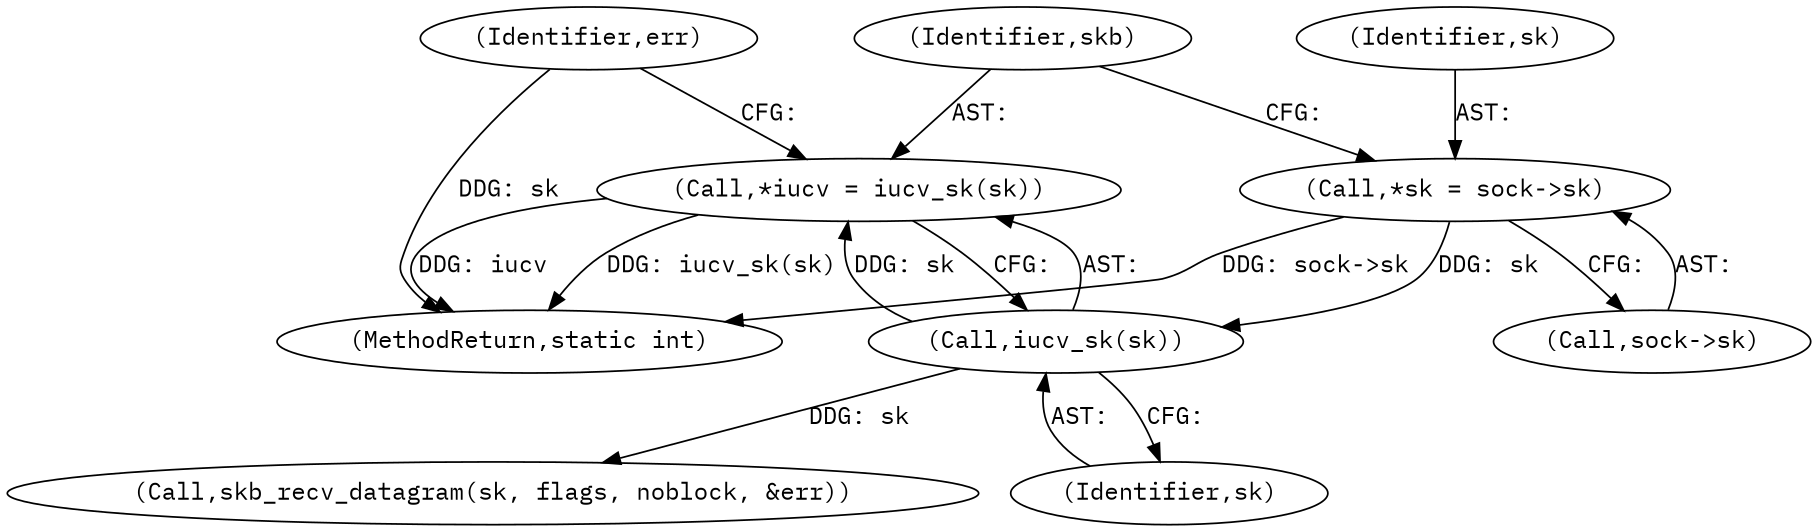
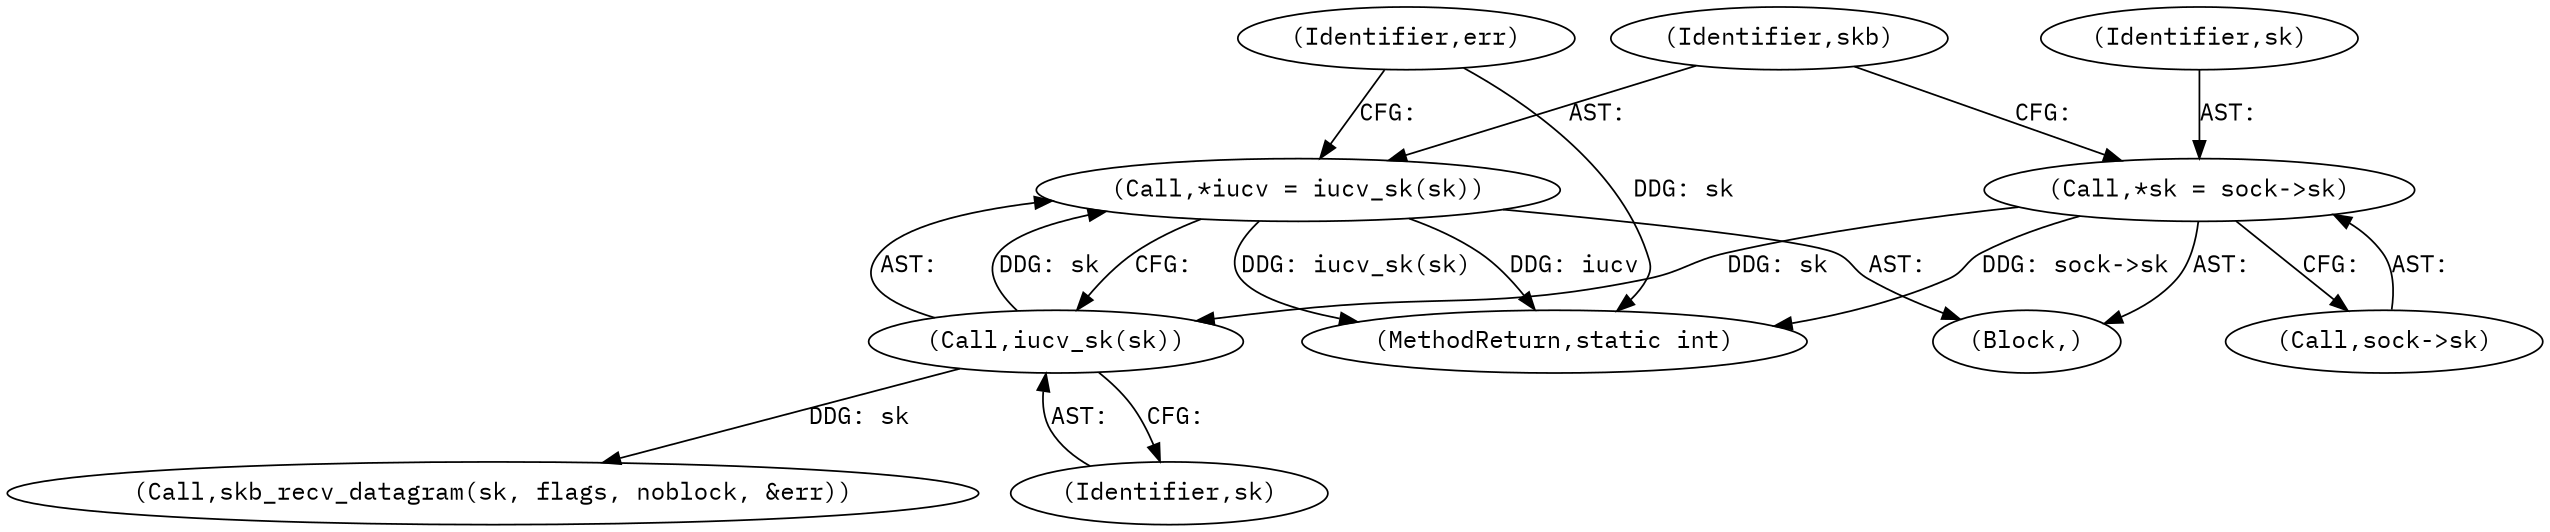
none -> (2027, 342)
